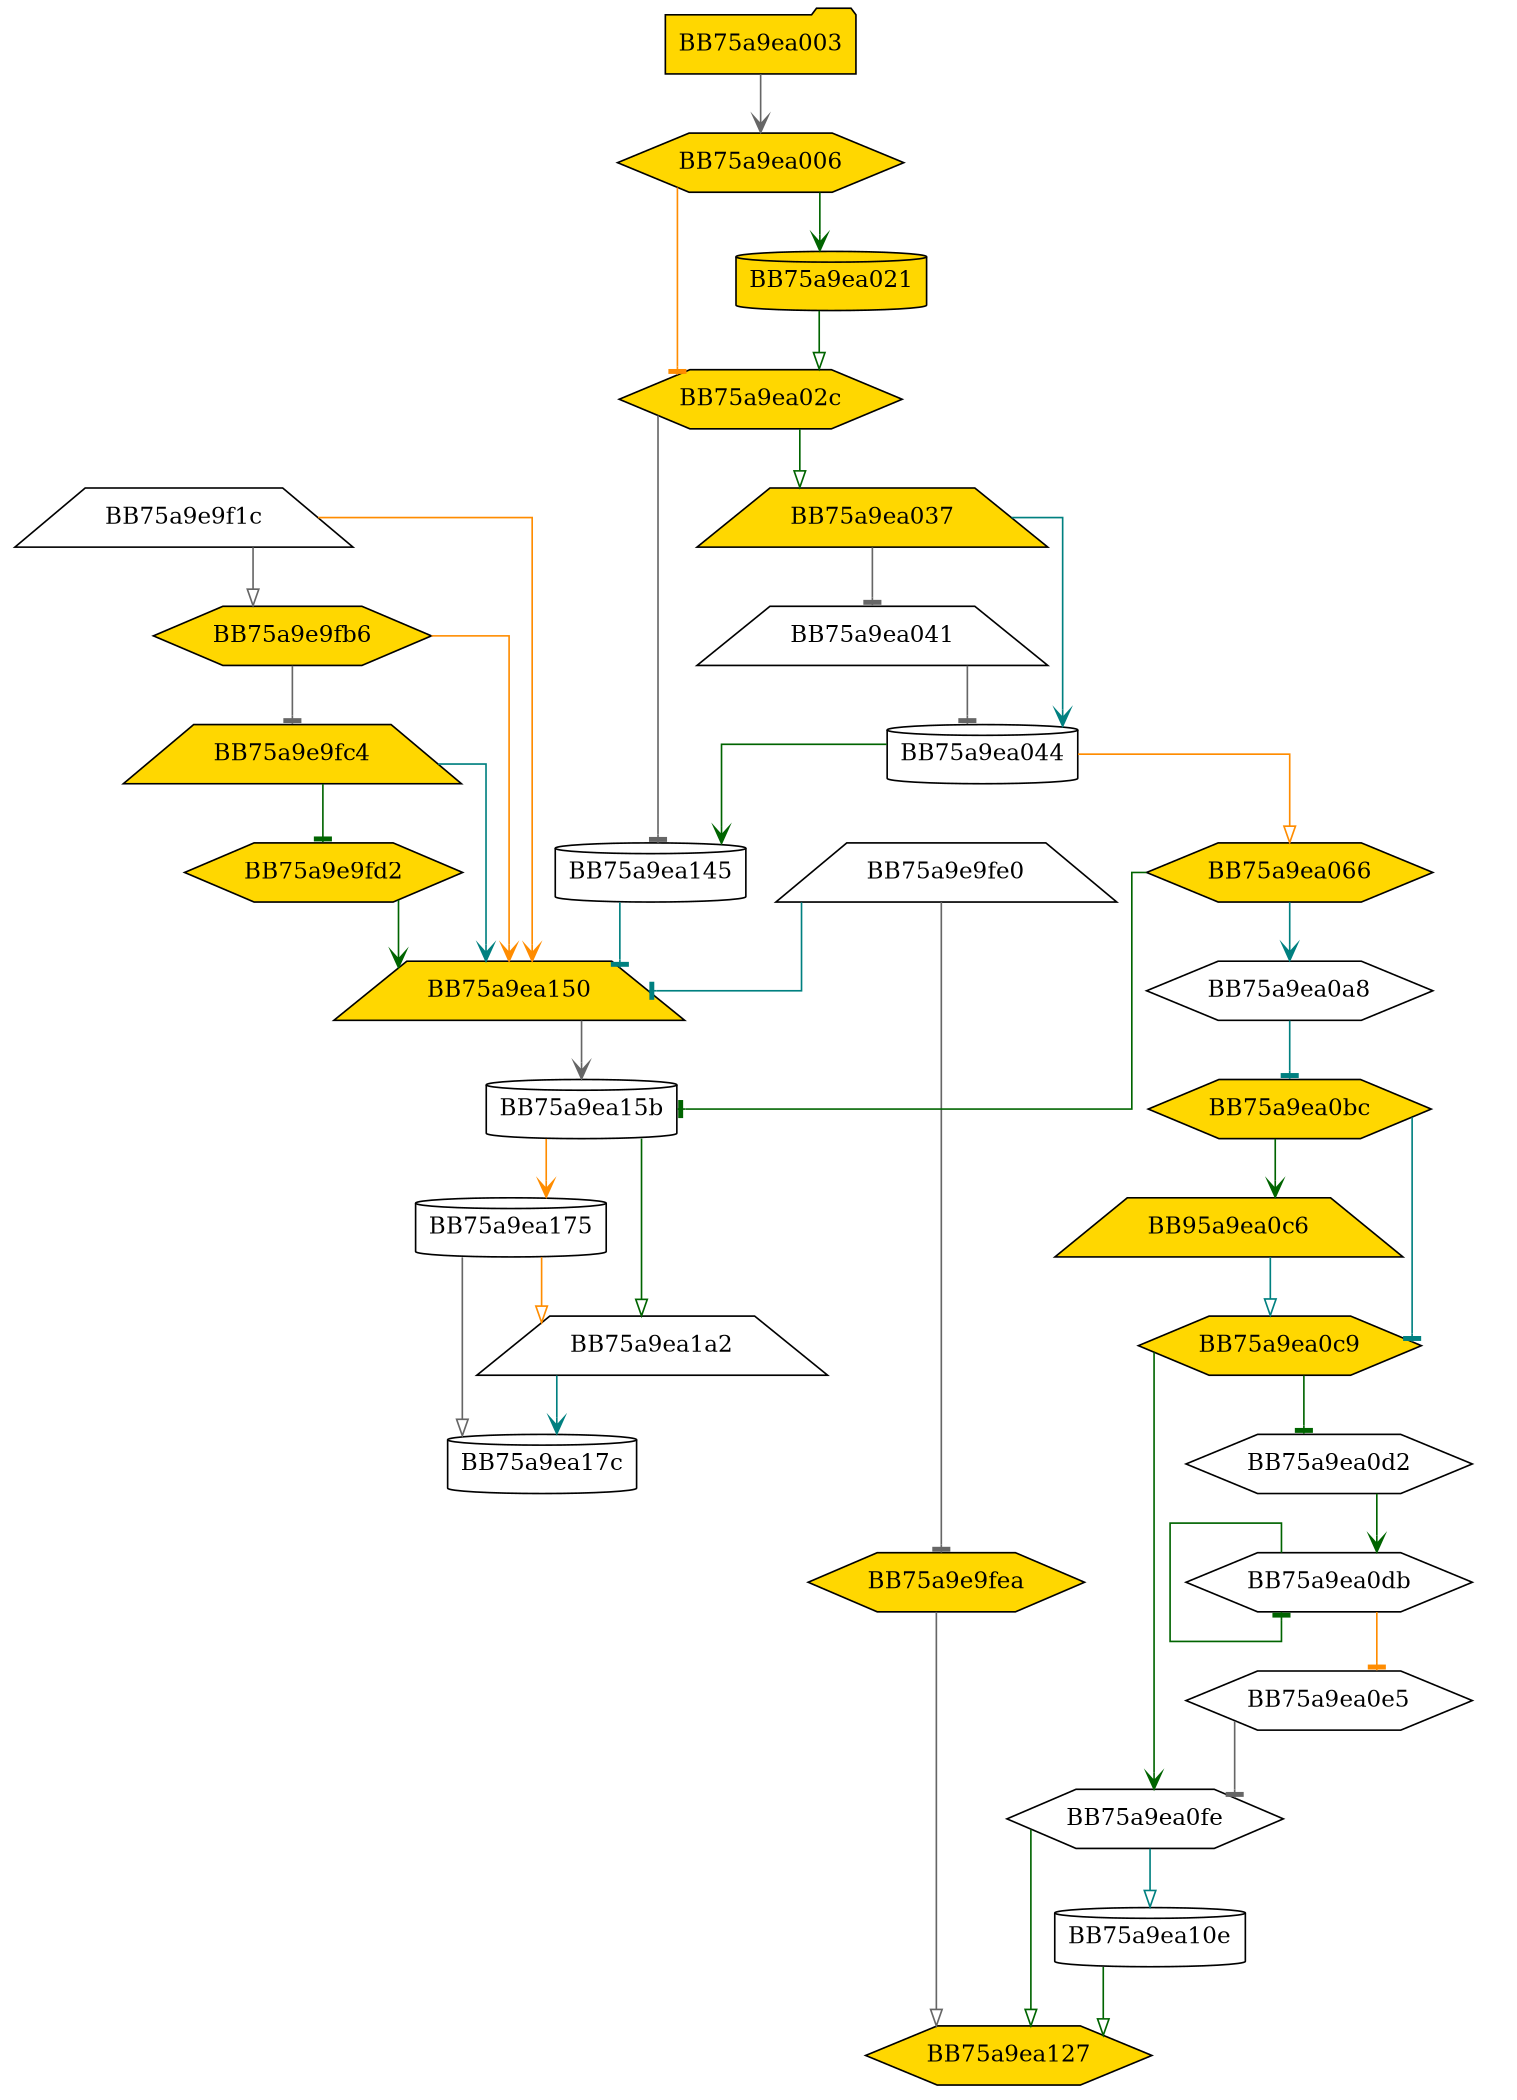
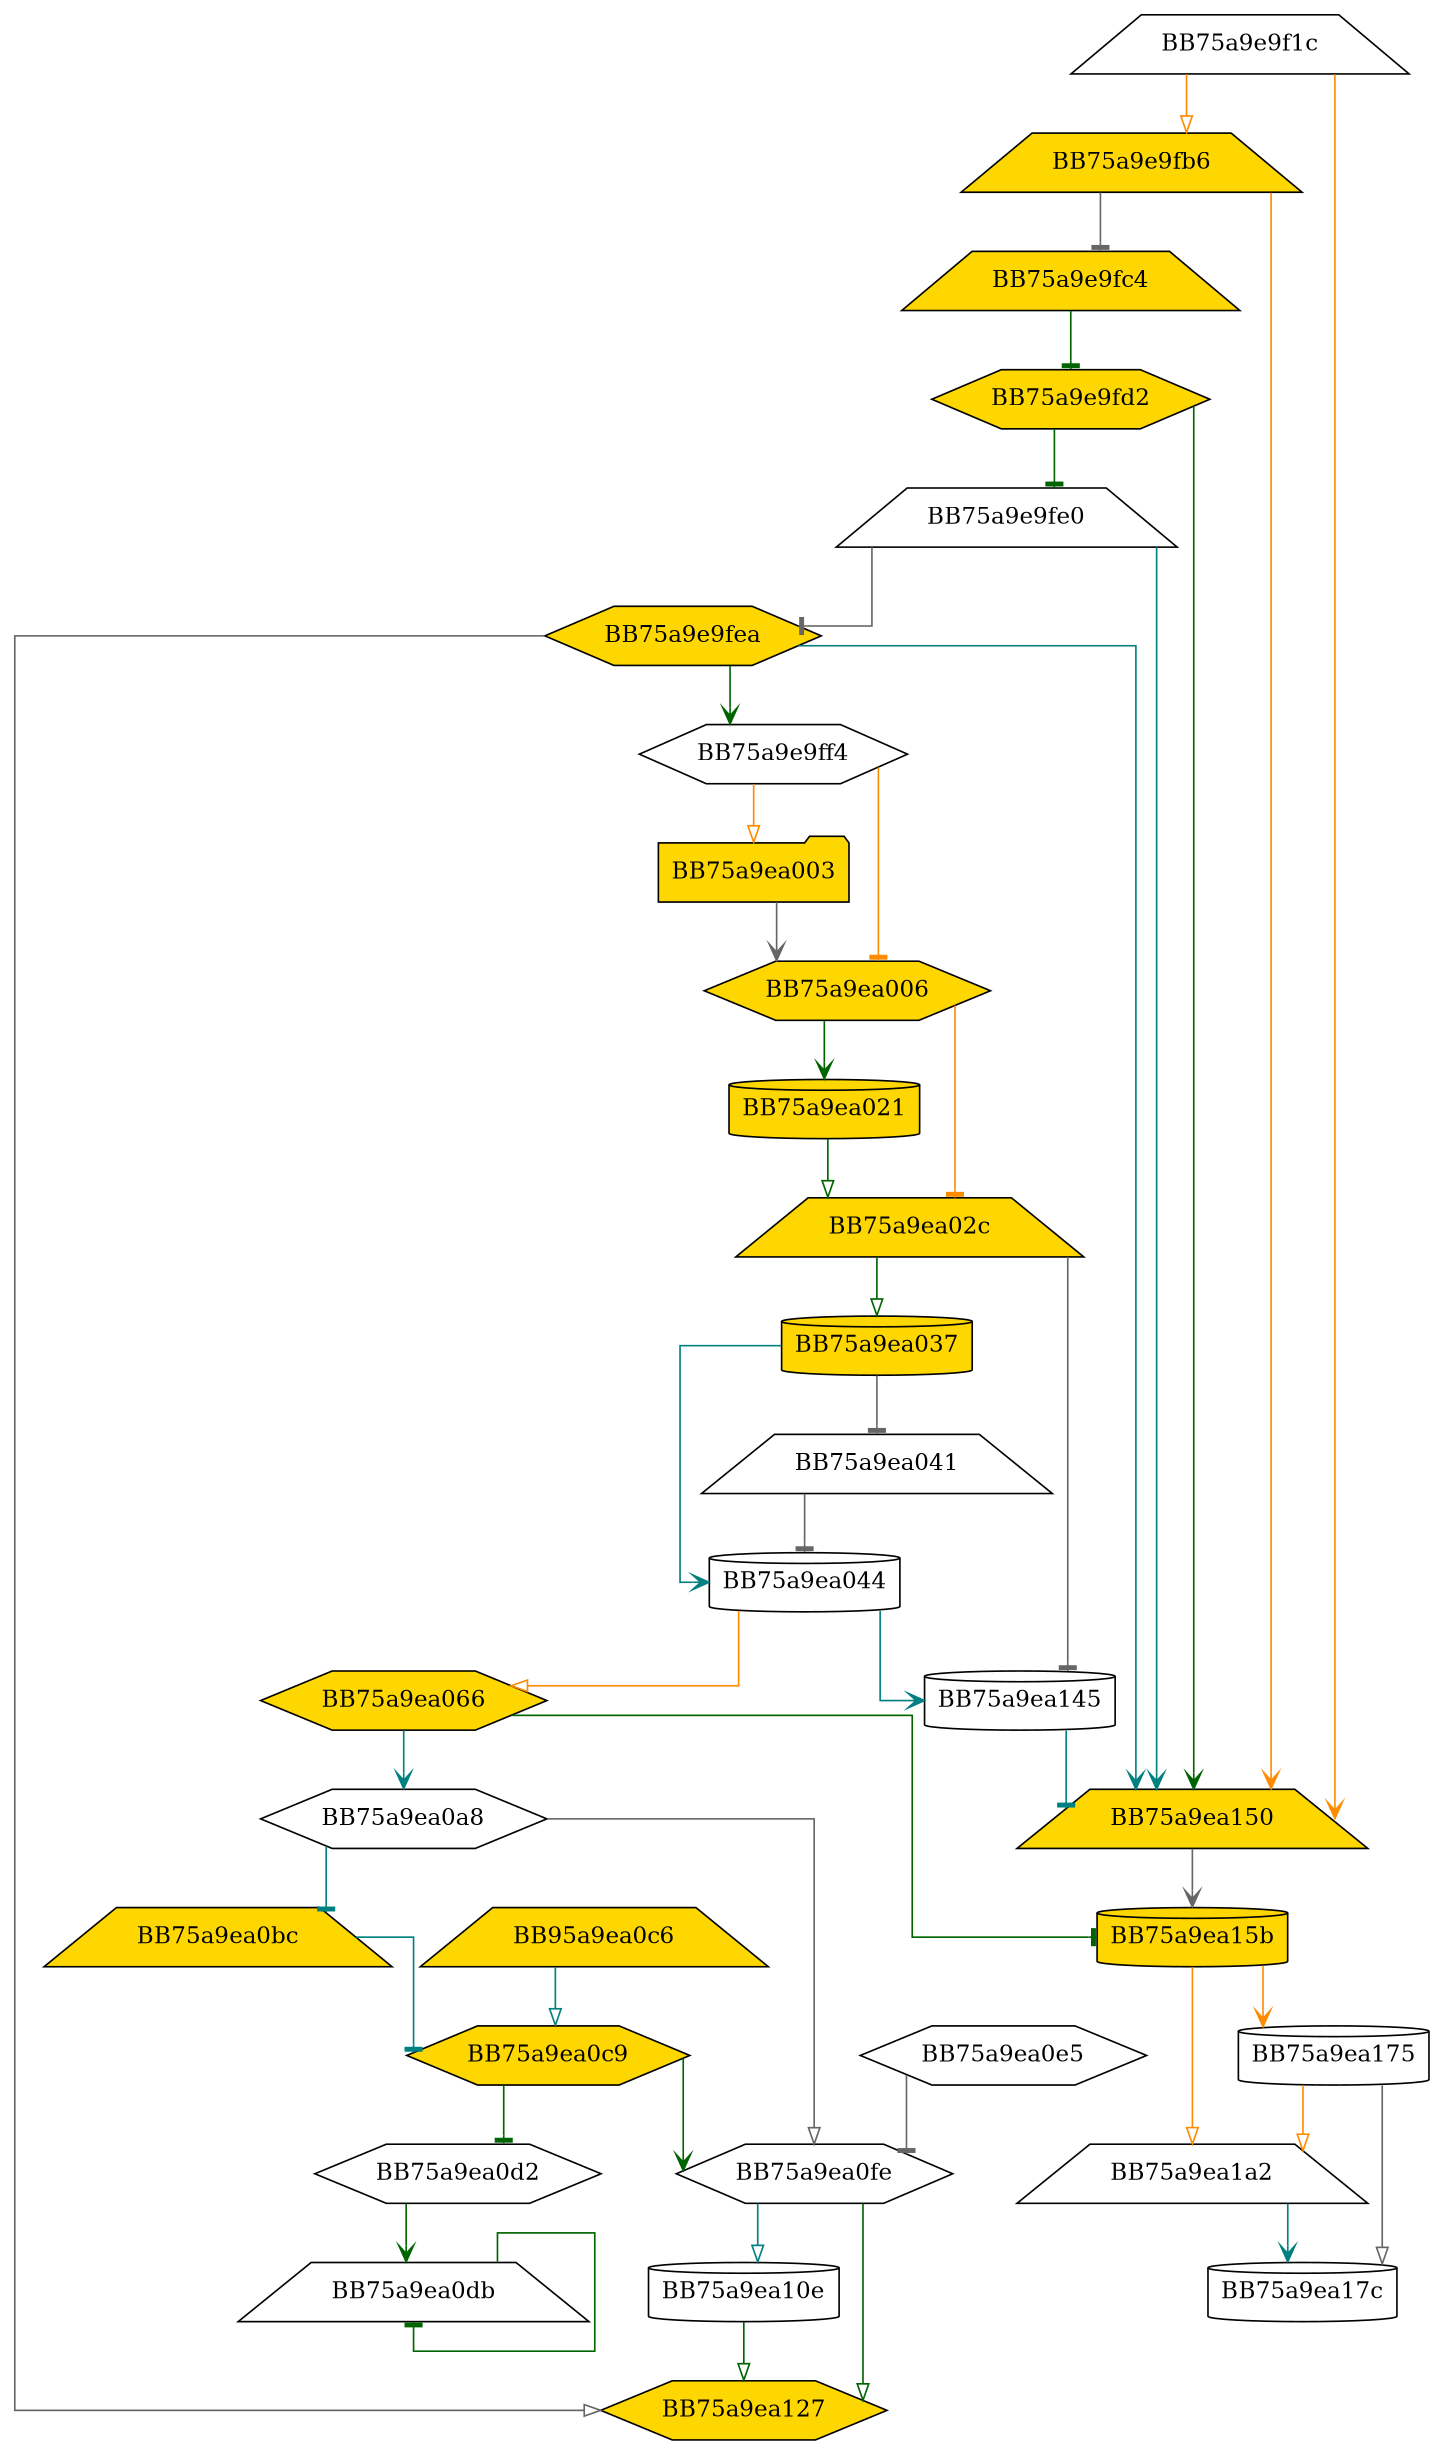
(761, 399) -> (910, 1227)
none -> (1054, 454)
(872, 518) -> (877, 1346)
(253, 568) -> (1187, 95)
(292, 636) -> (1132, 163)
(763, 744) -> (880, 1670)
none -> (773, 754)
(486, 830) -> (1136, 1041)
(773, 991) -> (1157, 1160)
(582, 1109) -> (1192, 1937)
(1290, 1109) -> (218, 1937)
(1275, 1160) -> none
(642, 1219) -> (1192, 2047)
(1329, 1582) -> (414, 2292)
(1377, 1637) -> none
none -> (814, 1840)
